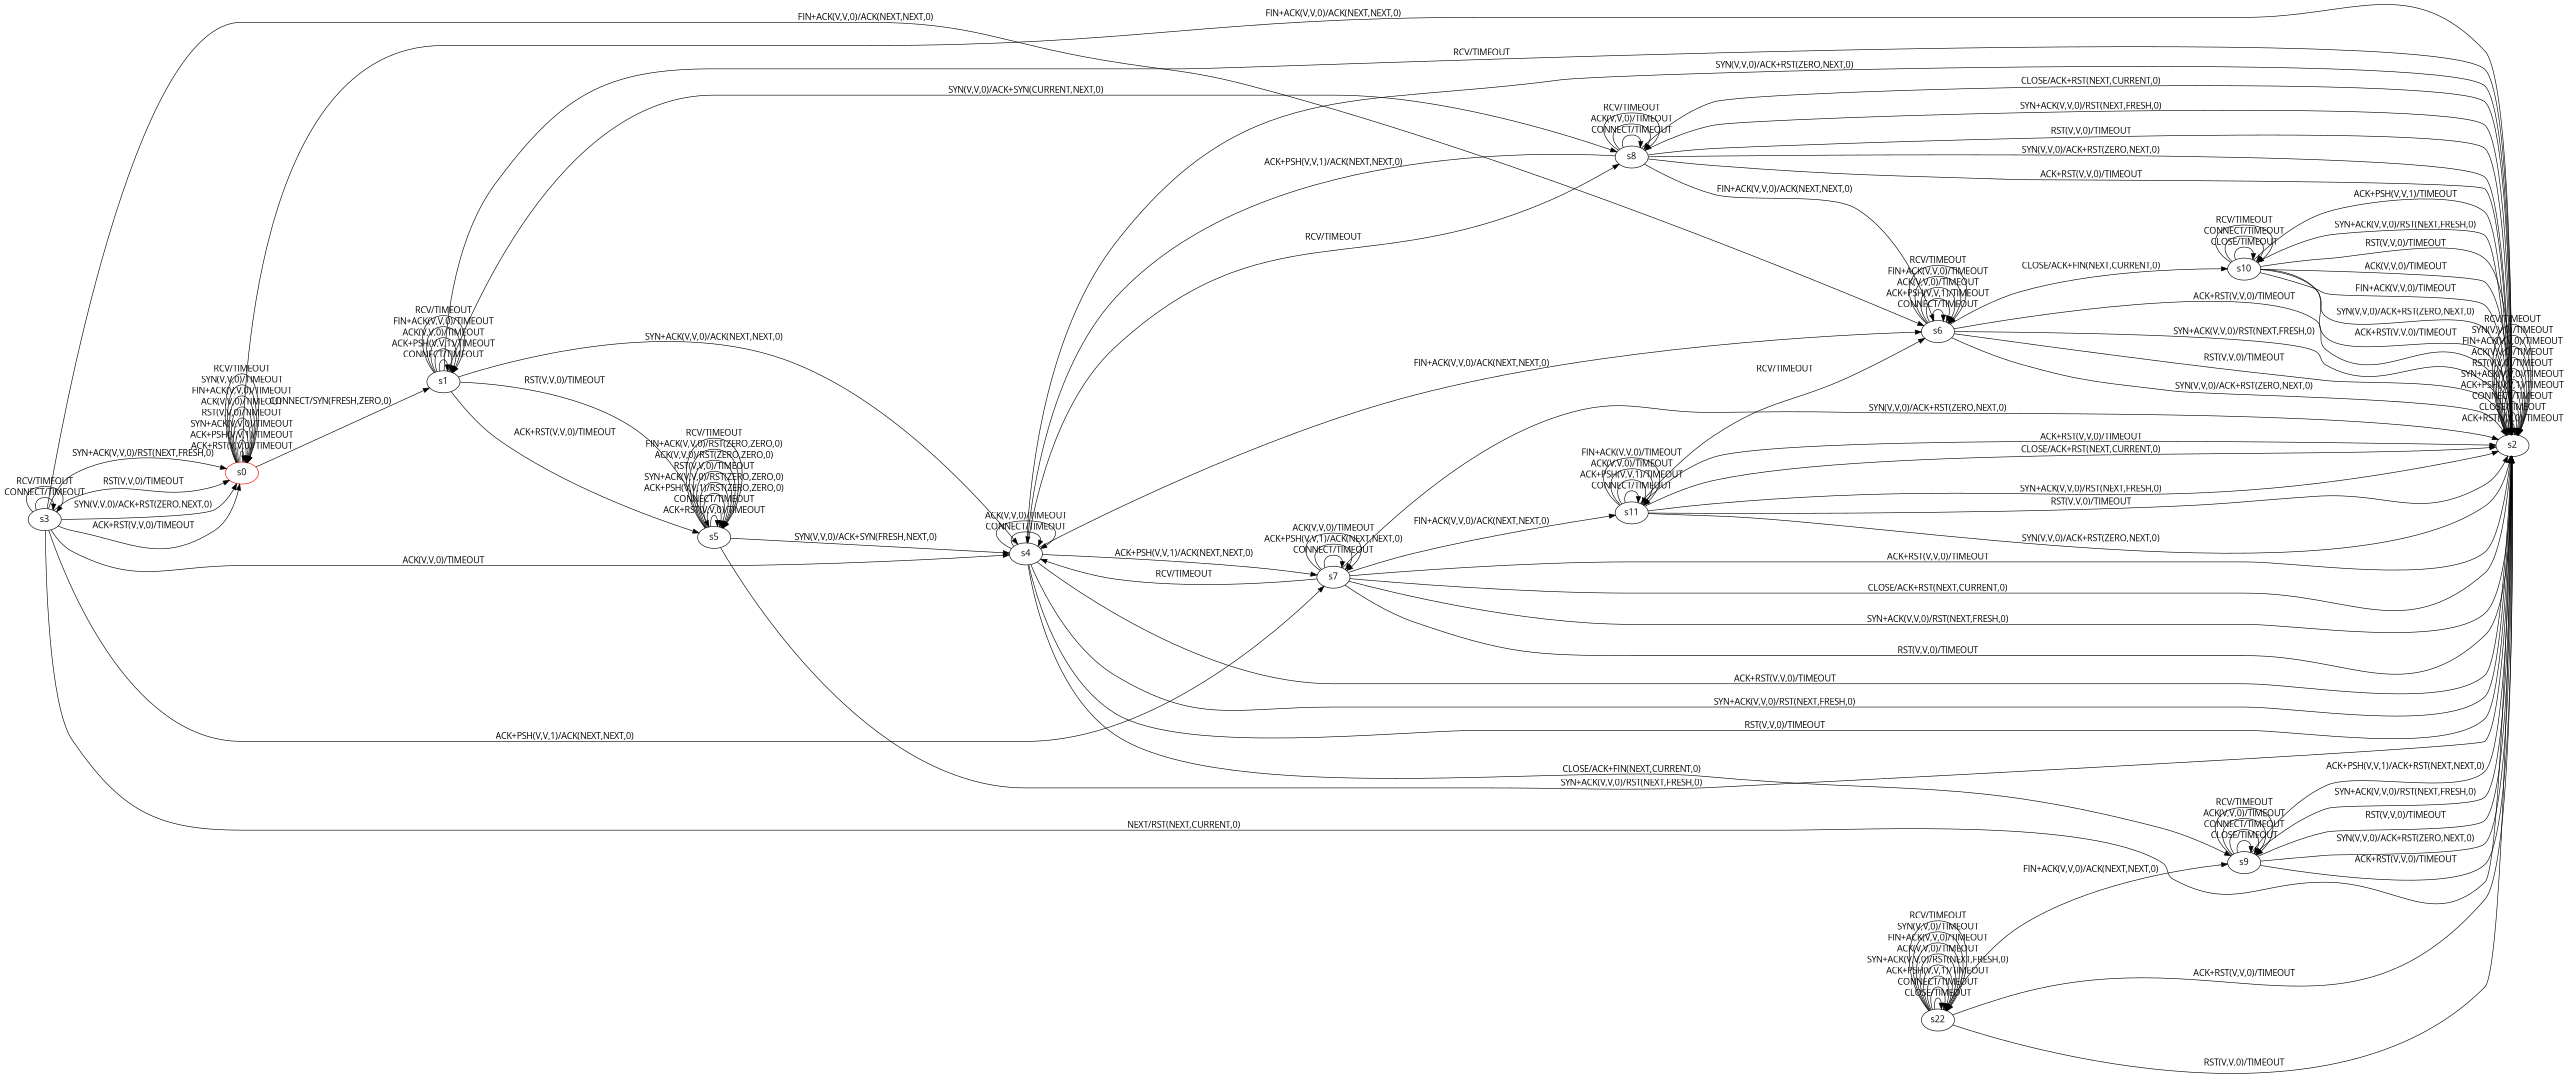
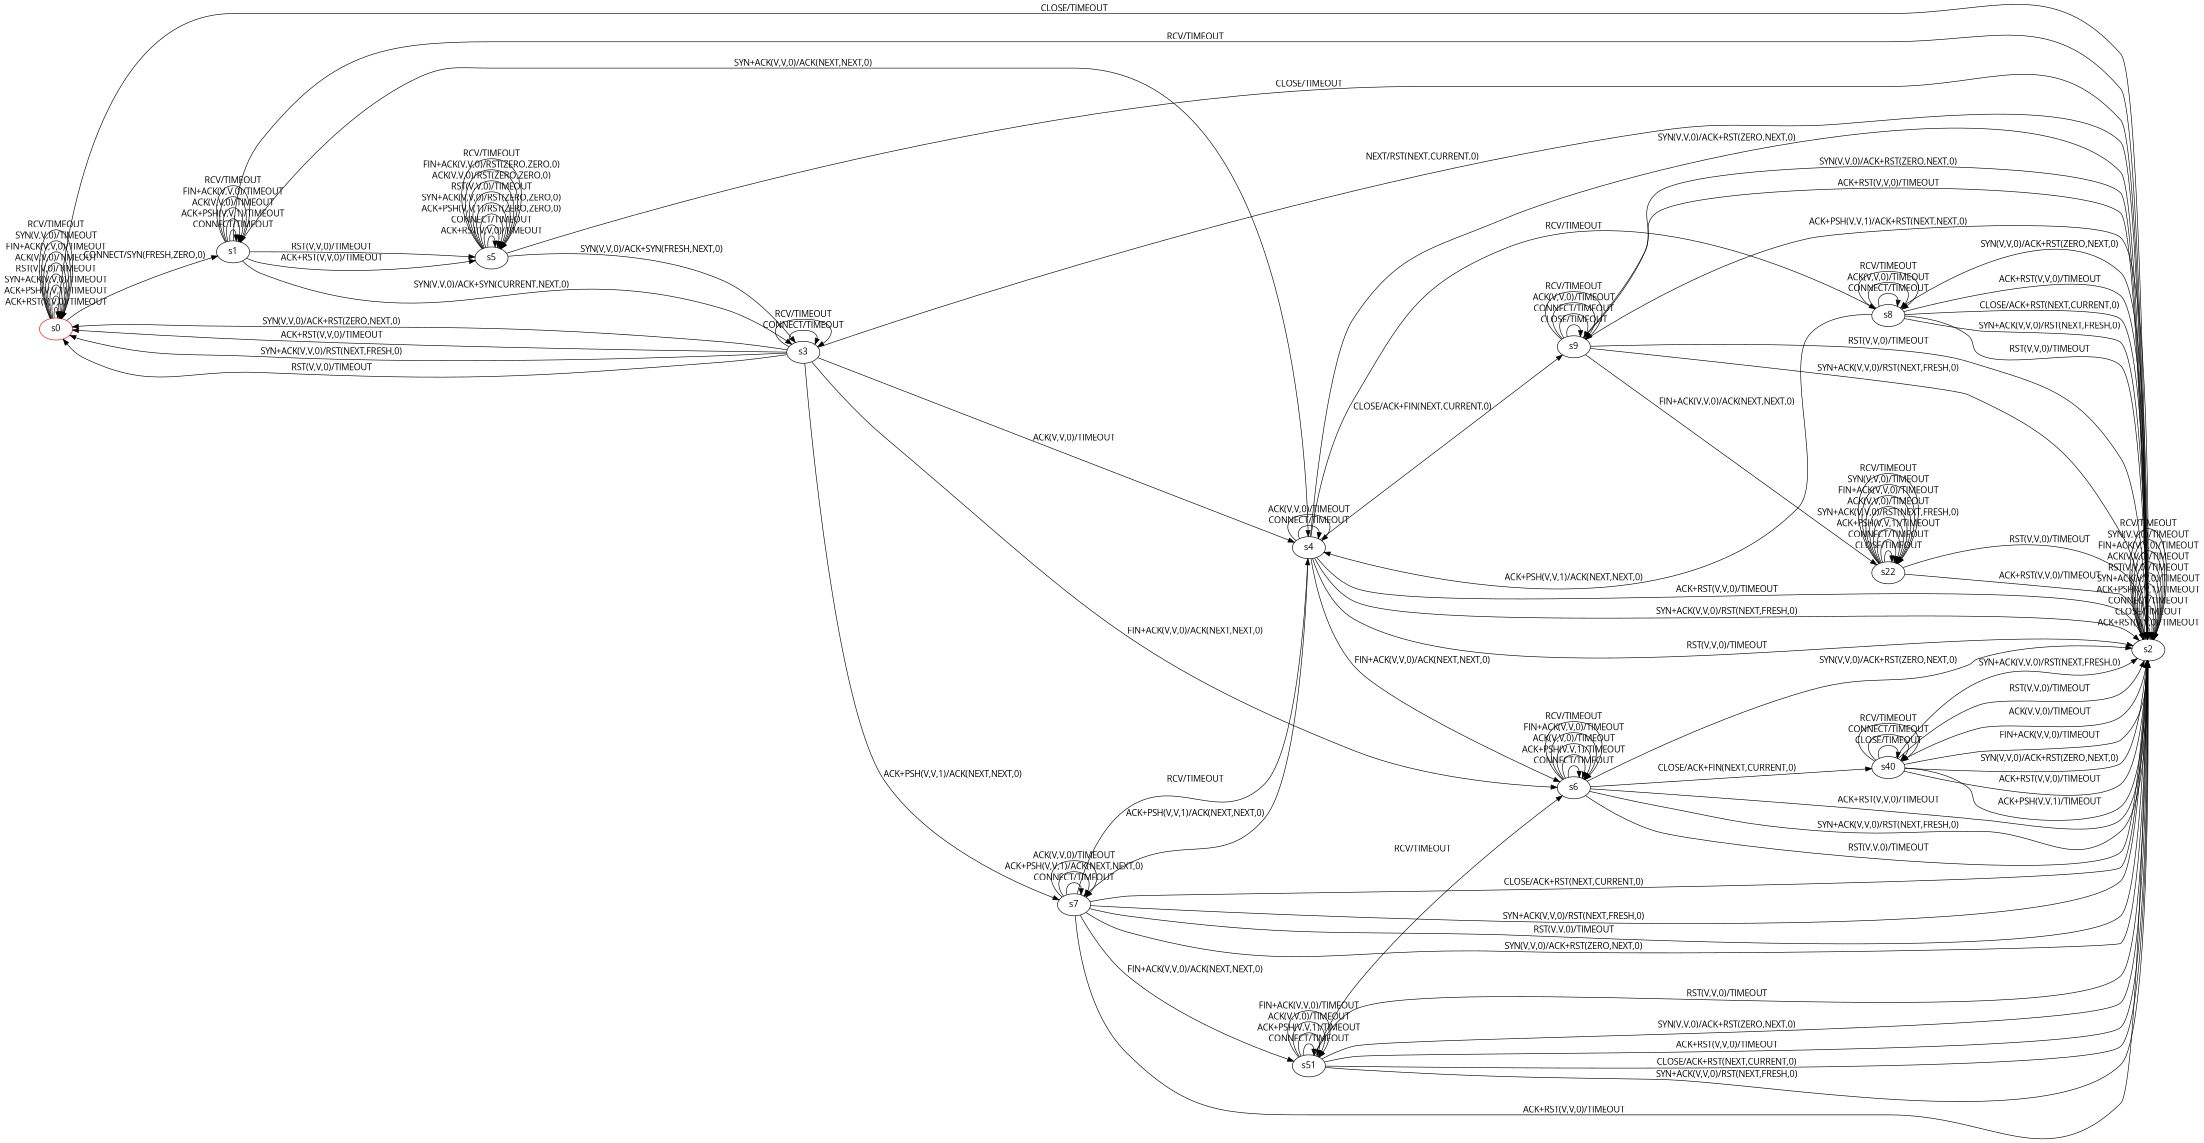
(1333, 14) -> (1074, 9)
(963, 95) -> (516, 294)
(1814, 200) -> none
(2244, 269) -> (1888, 768)
(1632, 513) -> (1309, 1066)
(867, 545) -> (662, 262)
(1632, 783) -> (1309, 84)
(2064, 904) -> (1729, 458)
